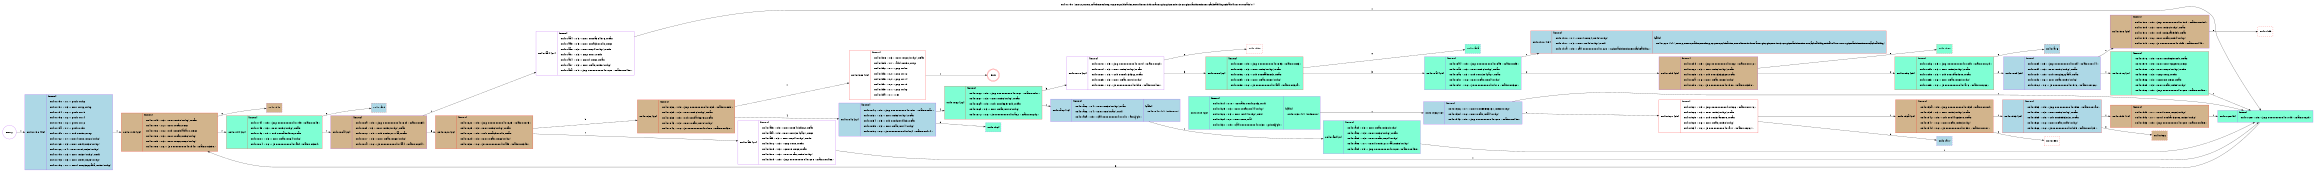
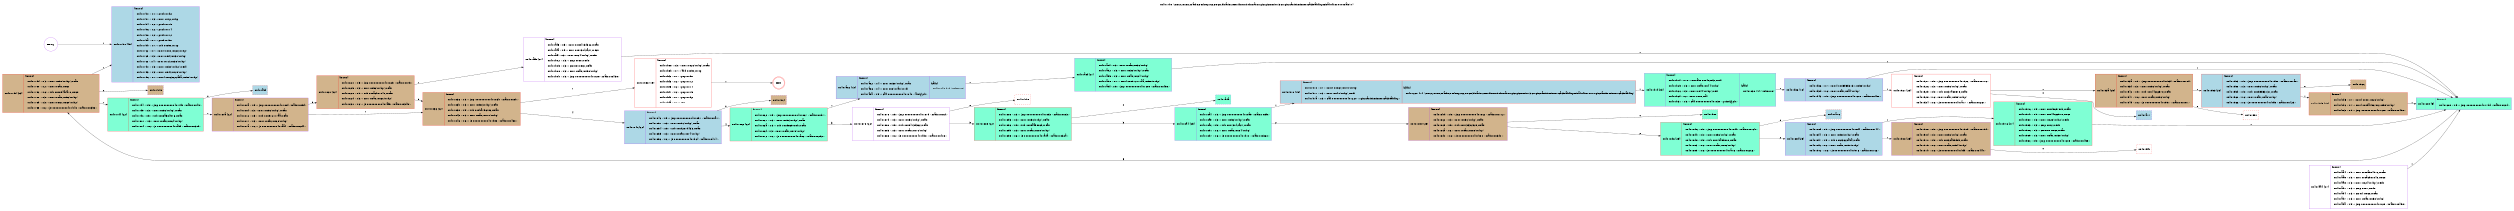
none -> (1639, 90)
(479, 94) -> (365, 114)
(993, 127) -> (779, 100)
(116, 132) -> (101, 70)
